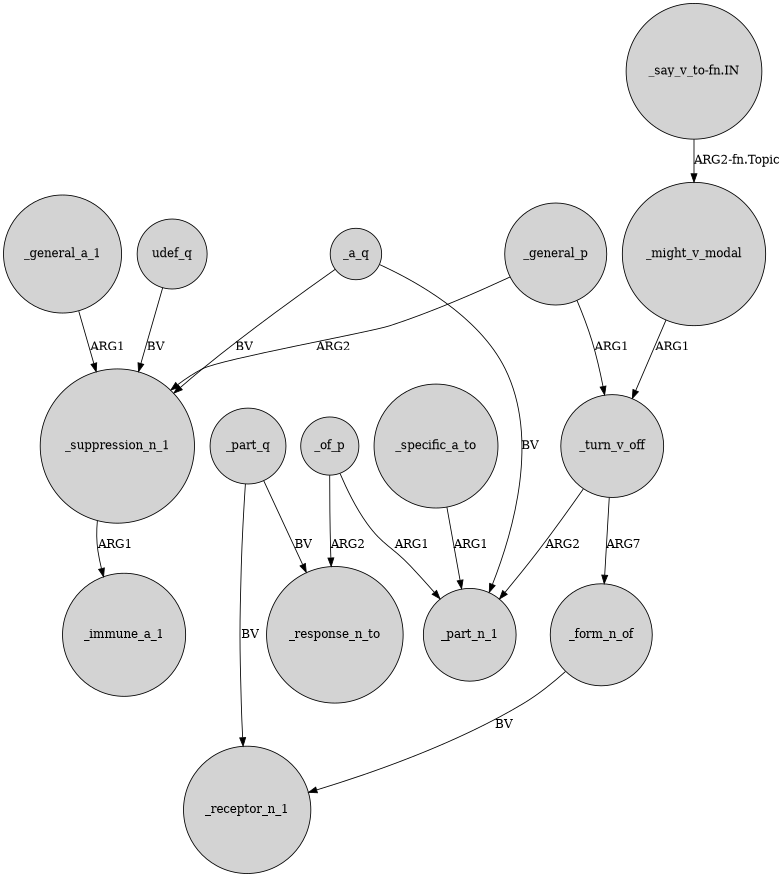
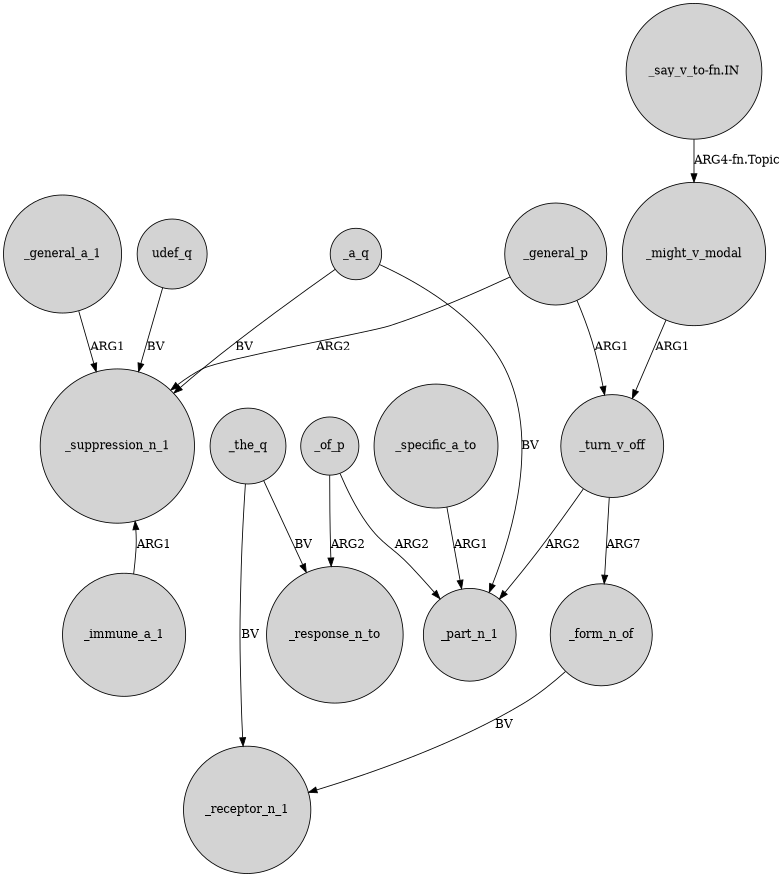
(737, 161) -> (737, 161)
(248, 446) -> (248, 446)
(97, 545) -> (136, 552)
(412, 545) -> (412, 545)
